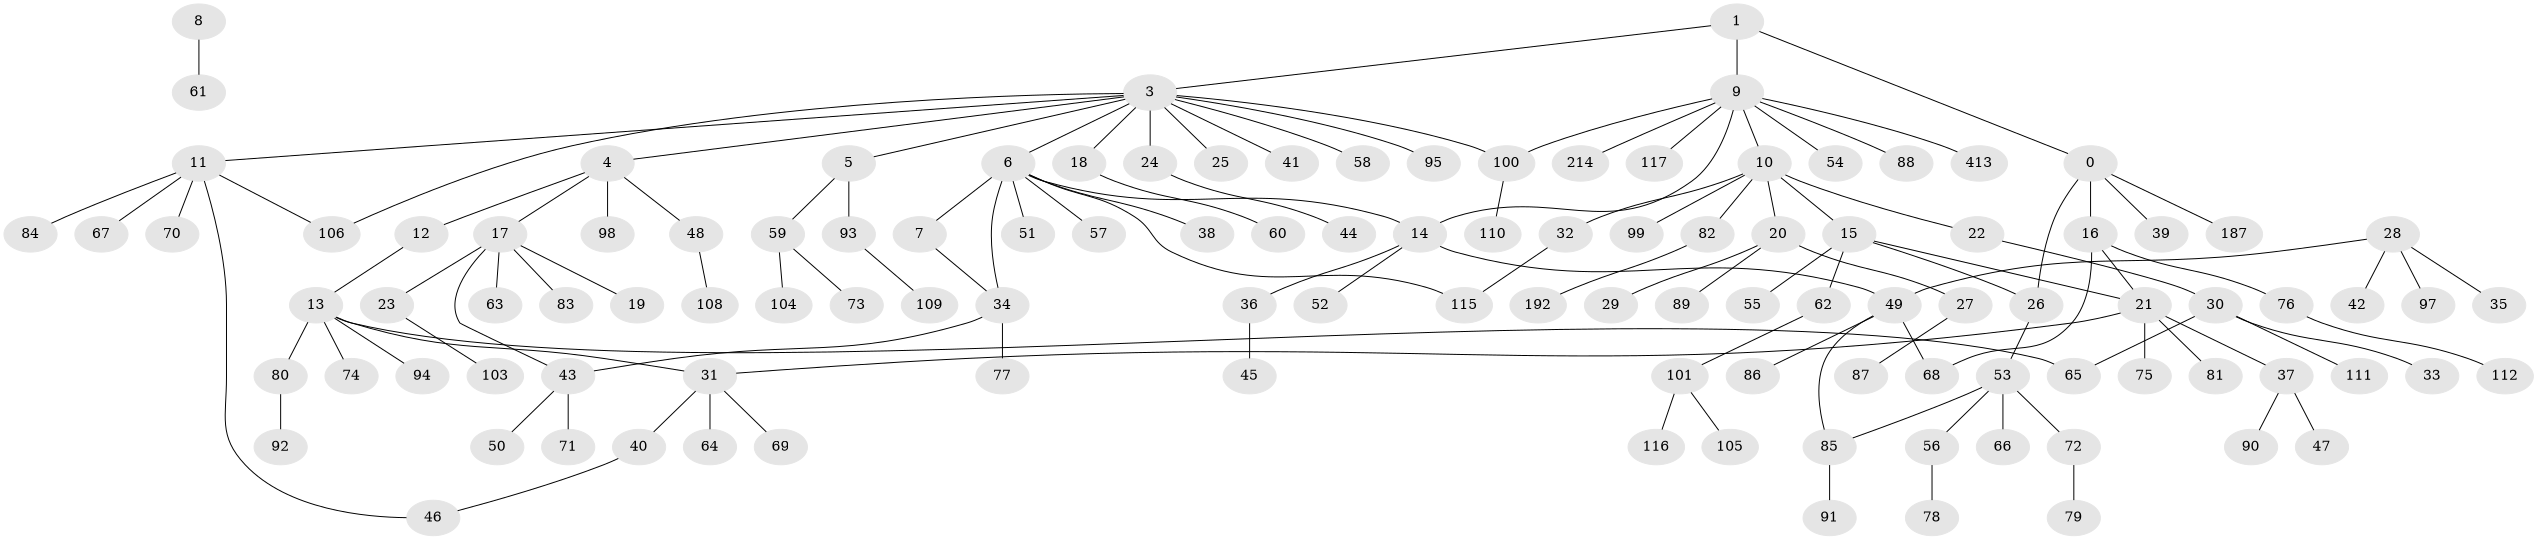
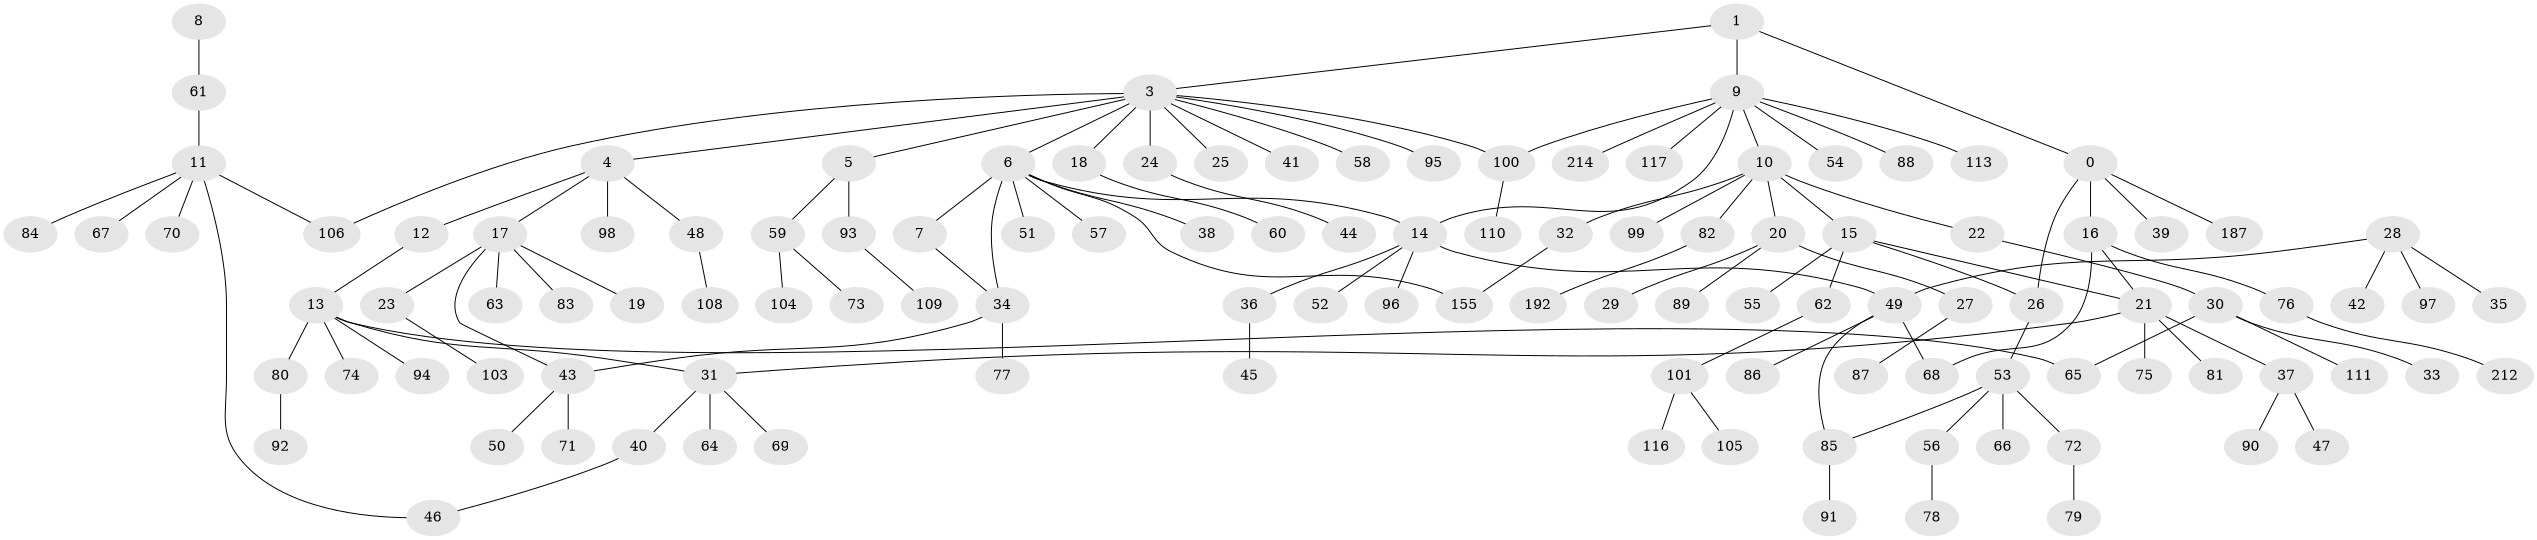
(607, 133) -> (199, 128)
(1979, 163) -> (1979, 163)
none -> (1391, 305)
(1464, 305) -> (1464, 305)
(2505, 376) -> (2505, 376)
